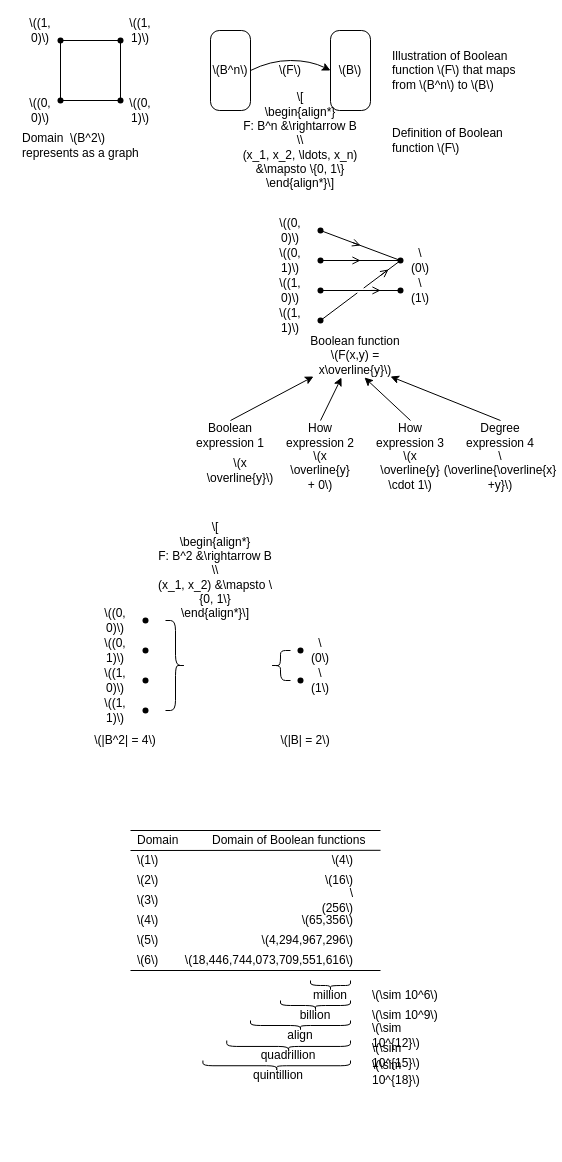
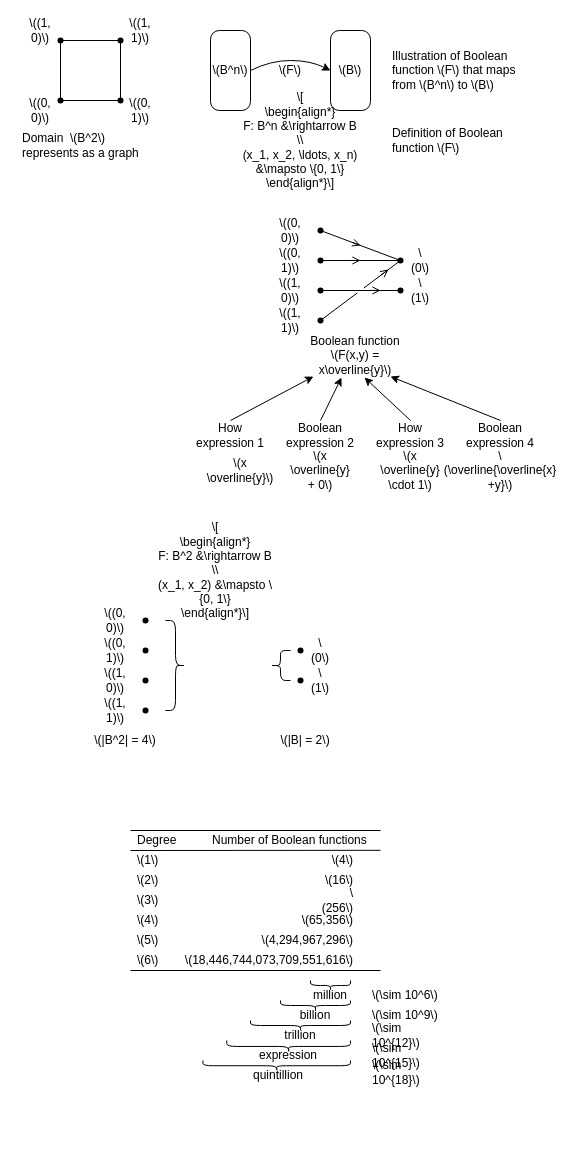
(231, 436) -> (231, 436)
(321, 436) -> (321, 436)
(501, 436) -> (501, 436)
(156, 841) -> (158, 841)
(294, 841) -> (295, 841)
(301, 1036) -> (301, 1036)
(289, 1056) -> (289, 1056)
